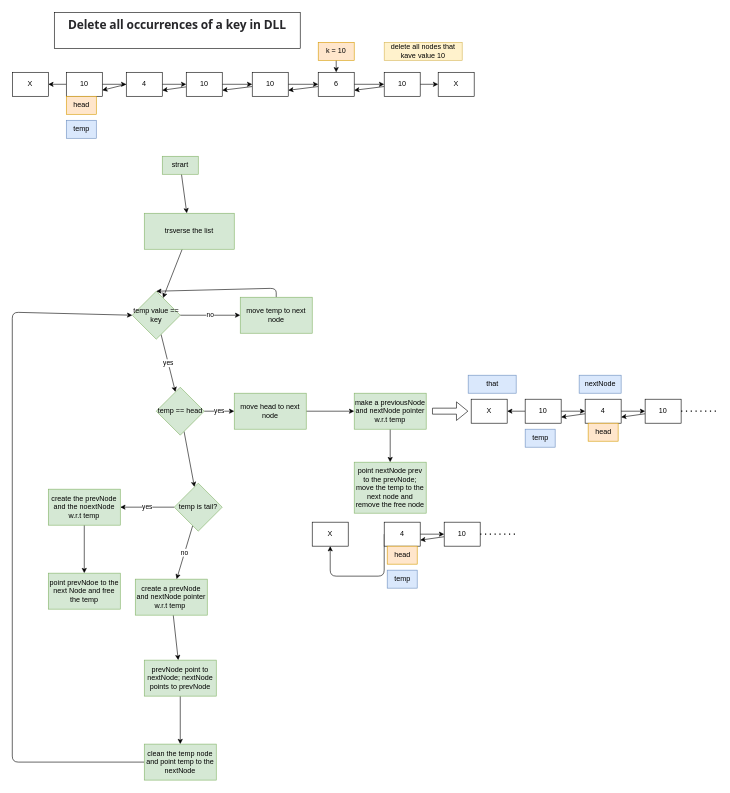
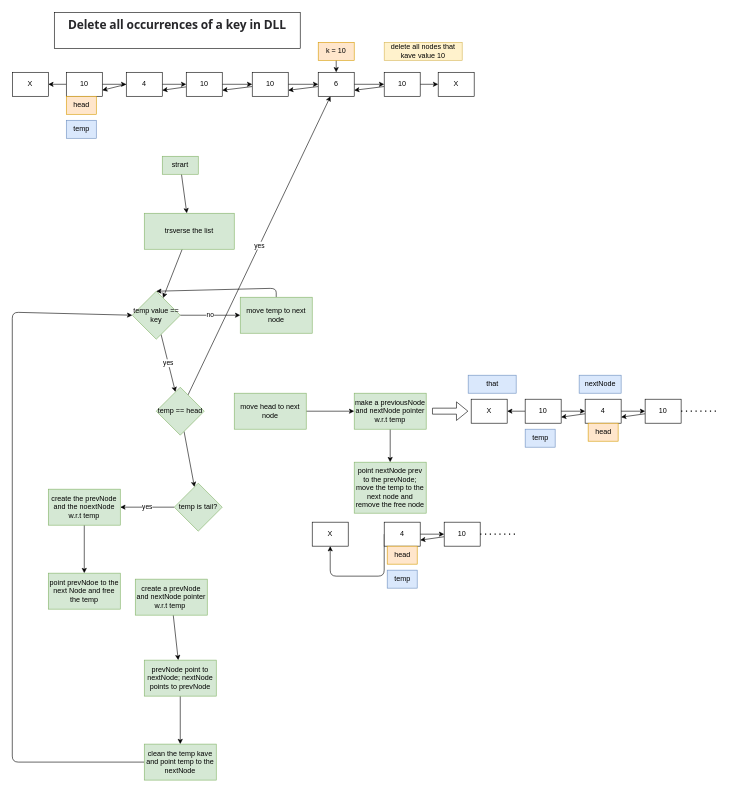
(221, 411) -> (300, 159)
(185, 551) -> none
(180, 762) -> (180, 762)
